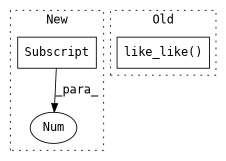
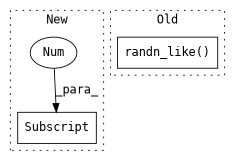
(163, 53) -> (168, 53)
(55, 86) -> (55, 86)
